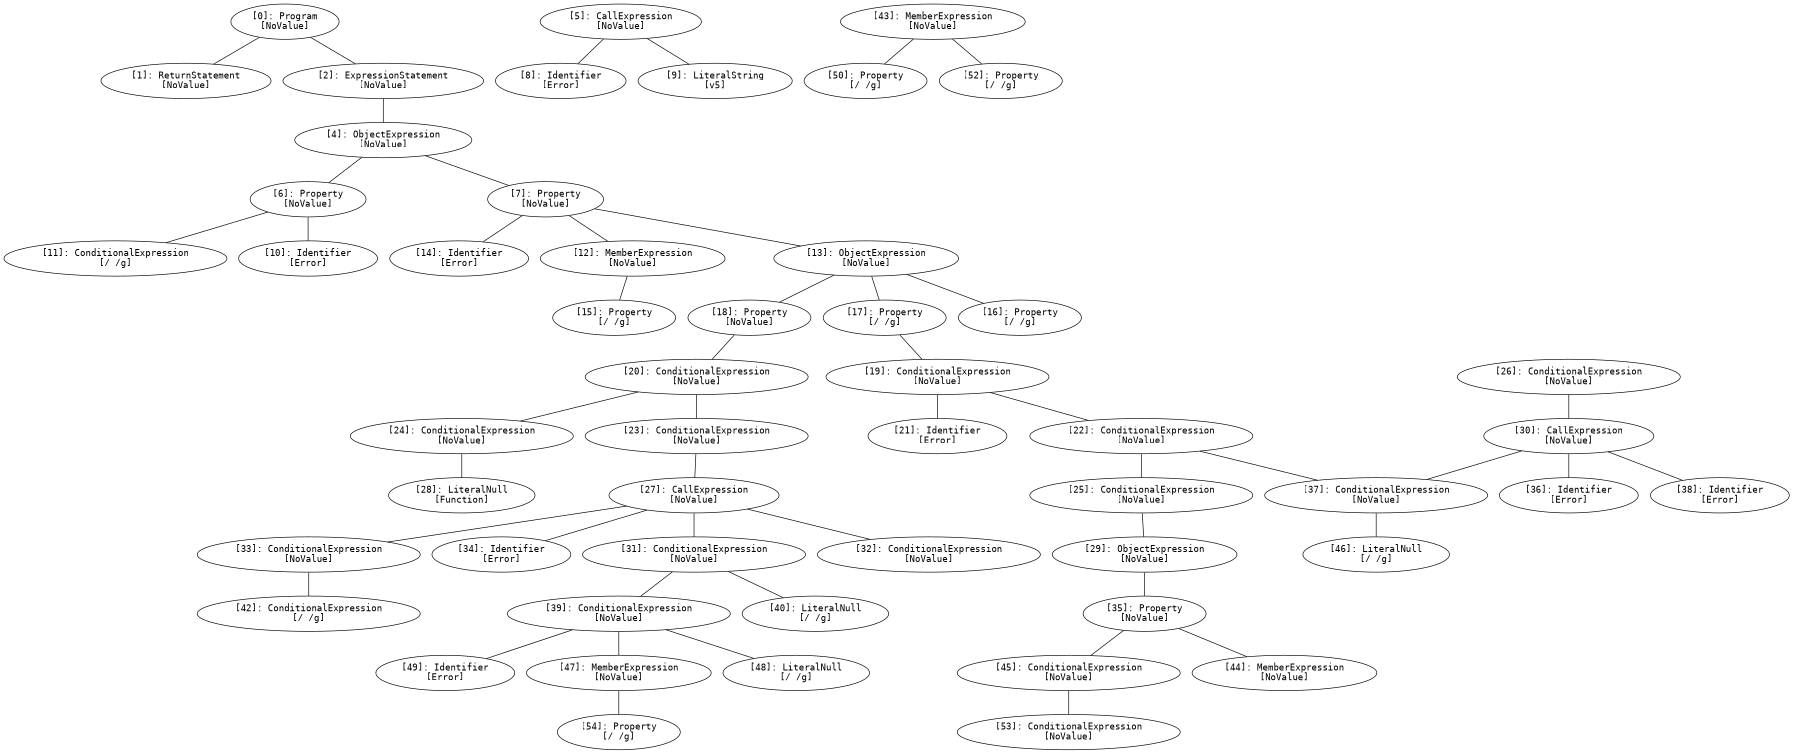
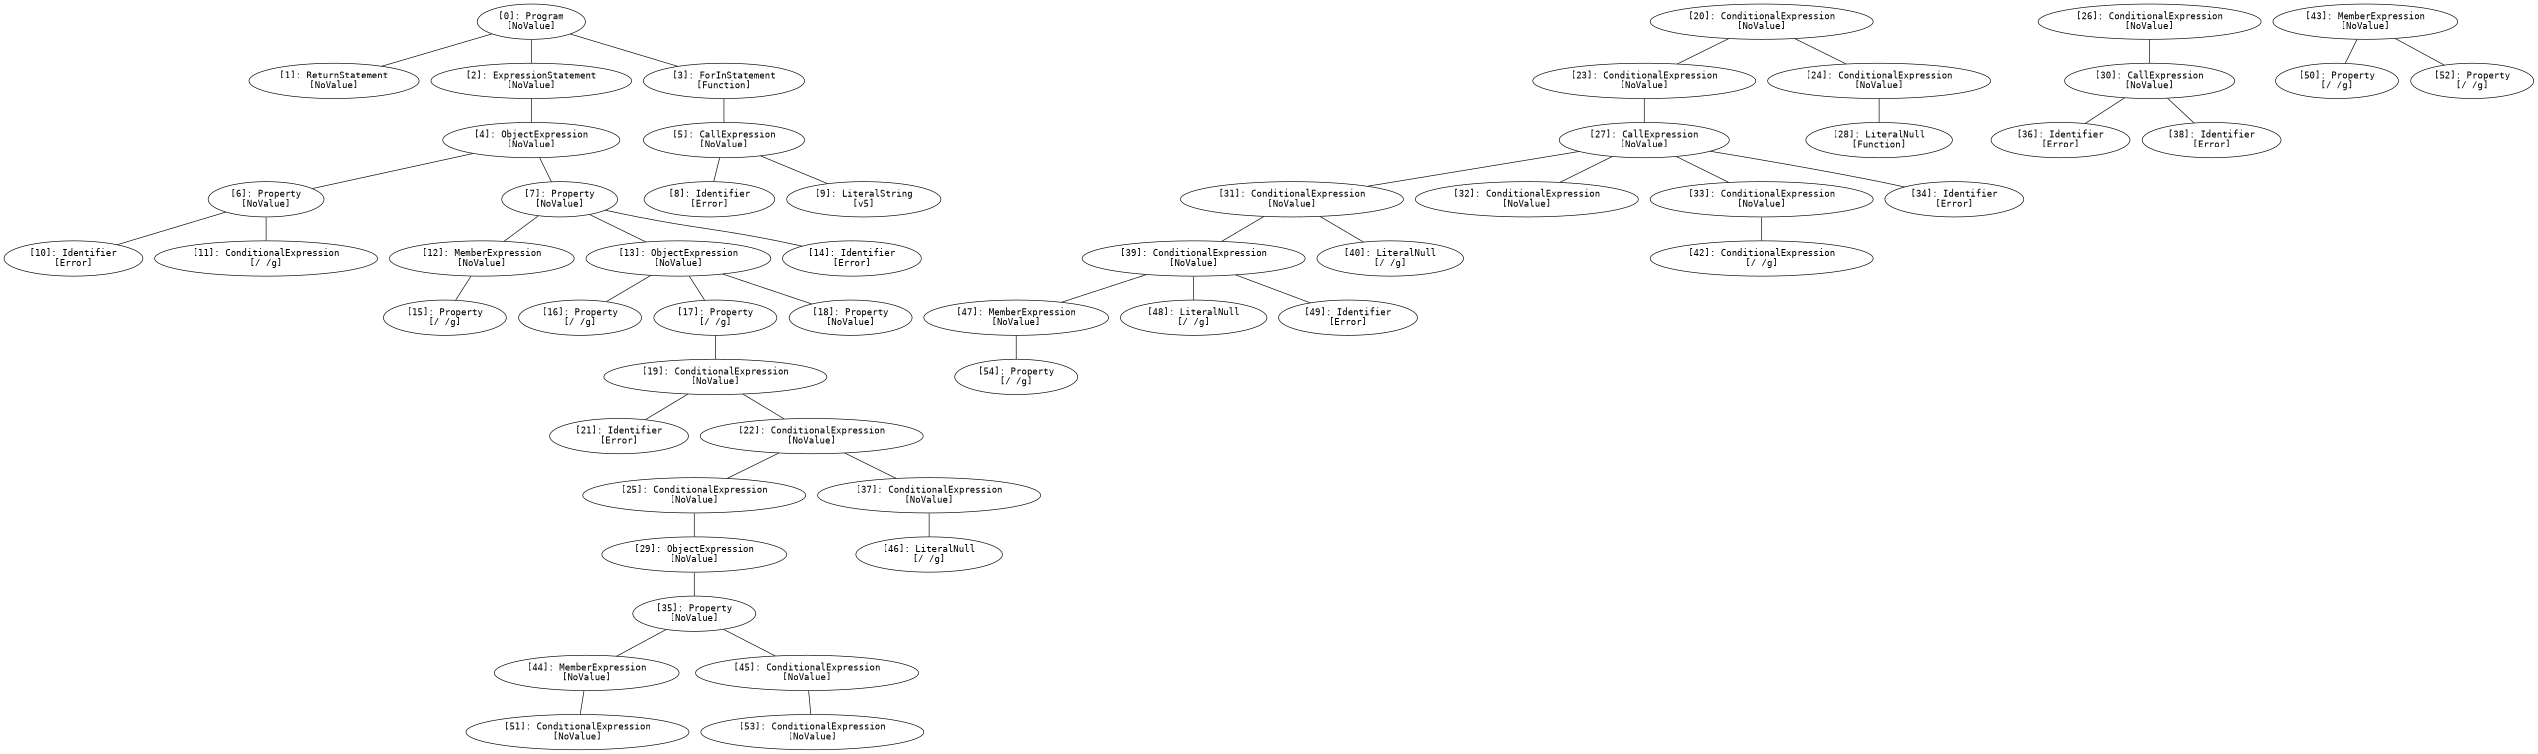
none -> (724, 81)
(723, 347) -> none
(1474, 465) -> none
none -> (577, 732)
